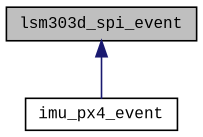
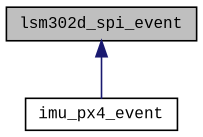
(102, 24) -> (102, 24)
